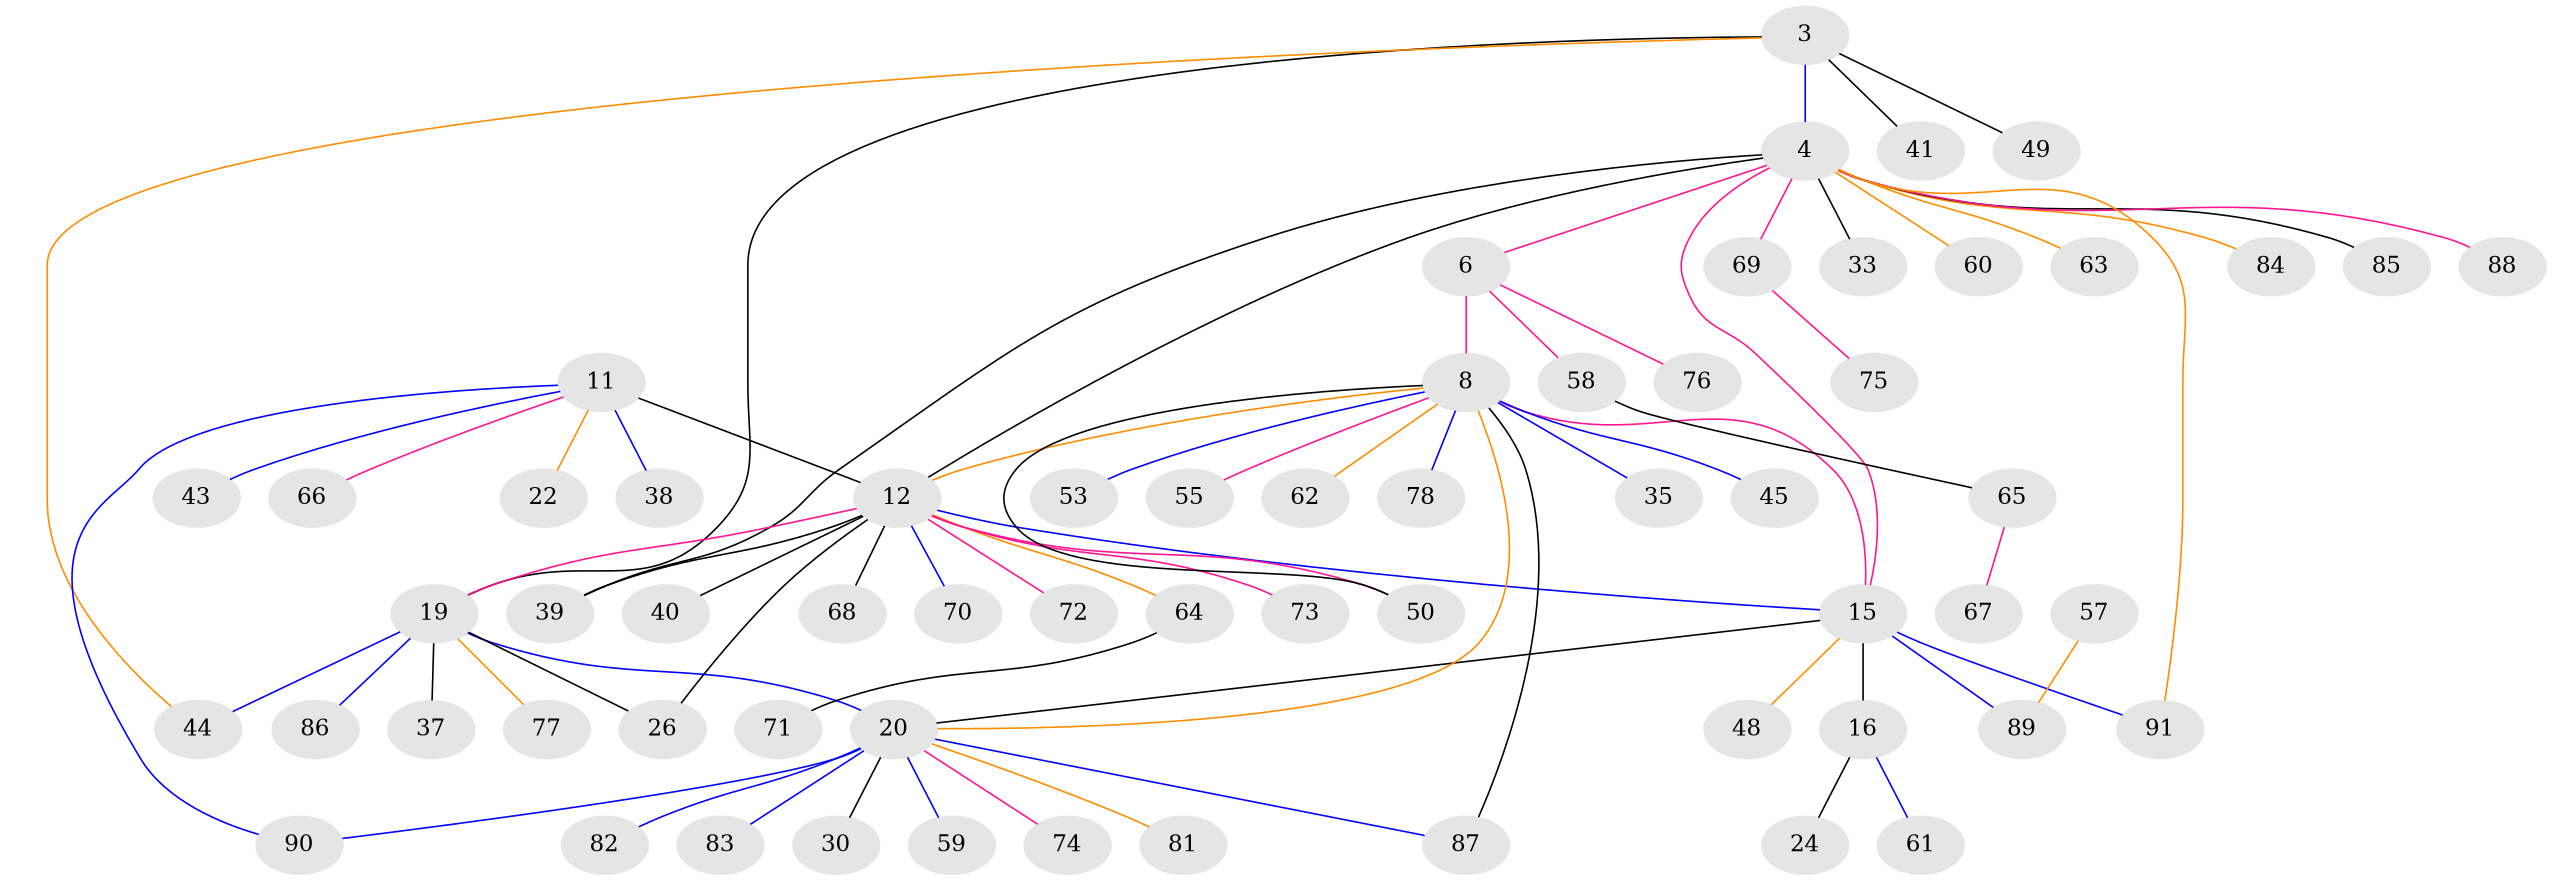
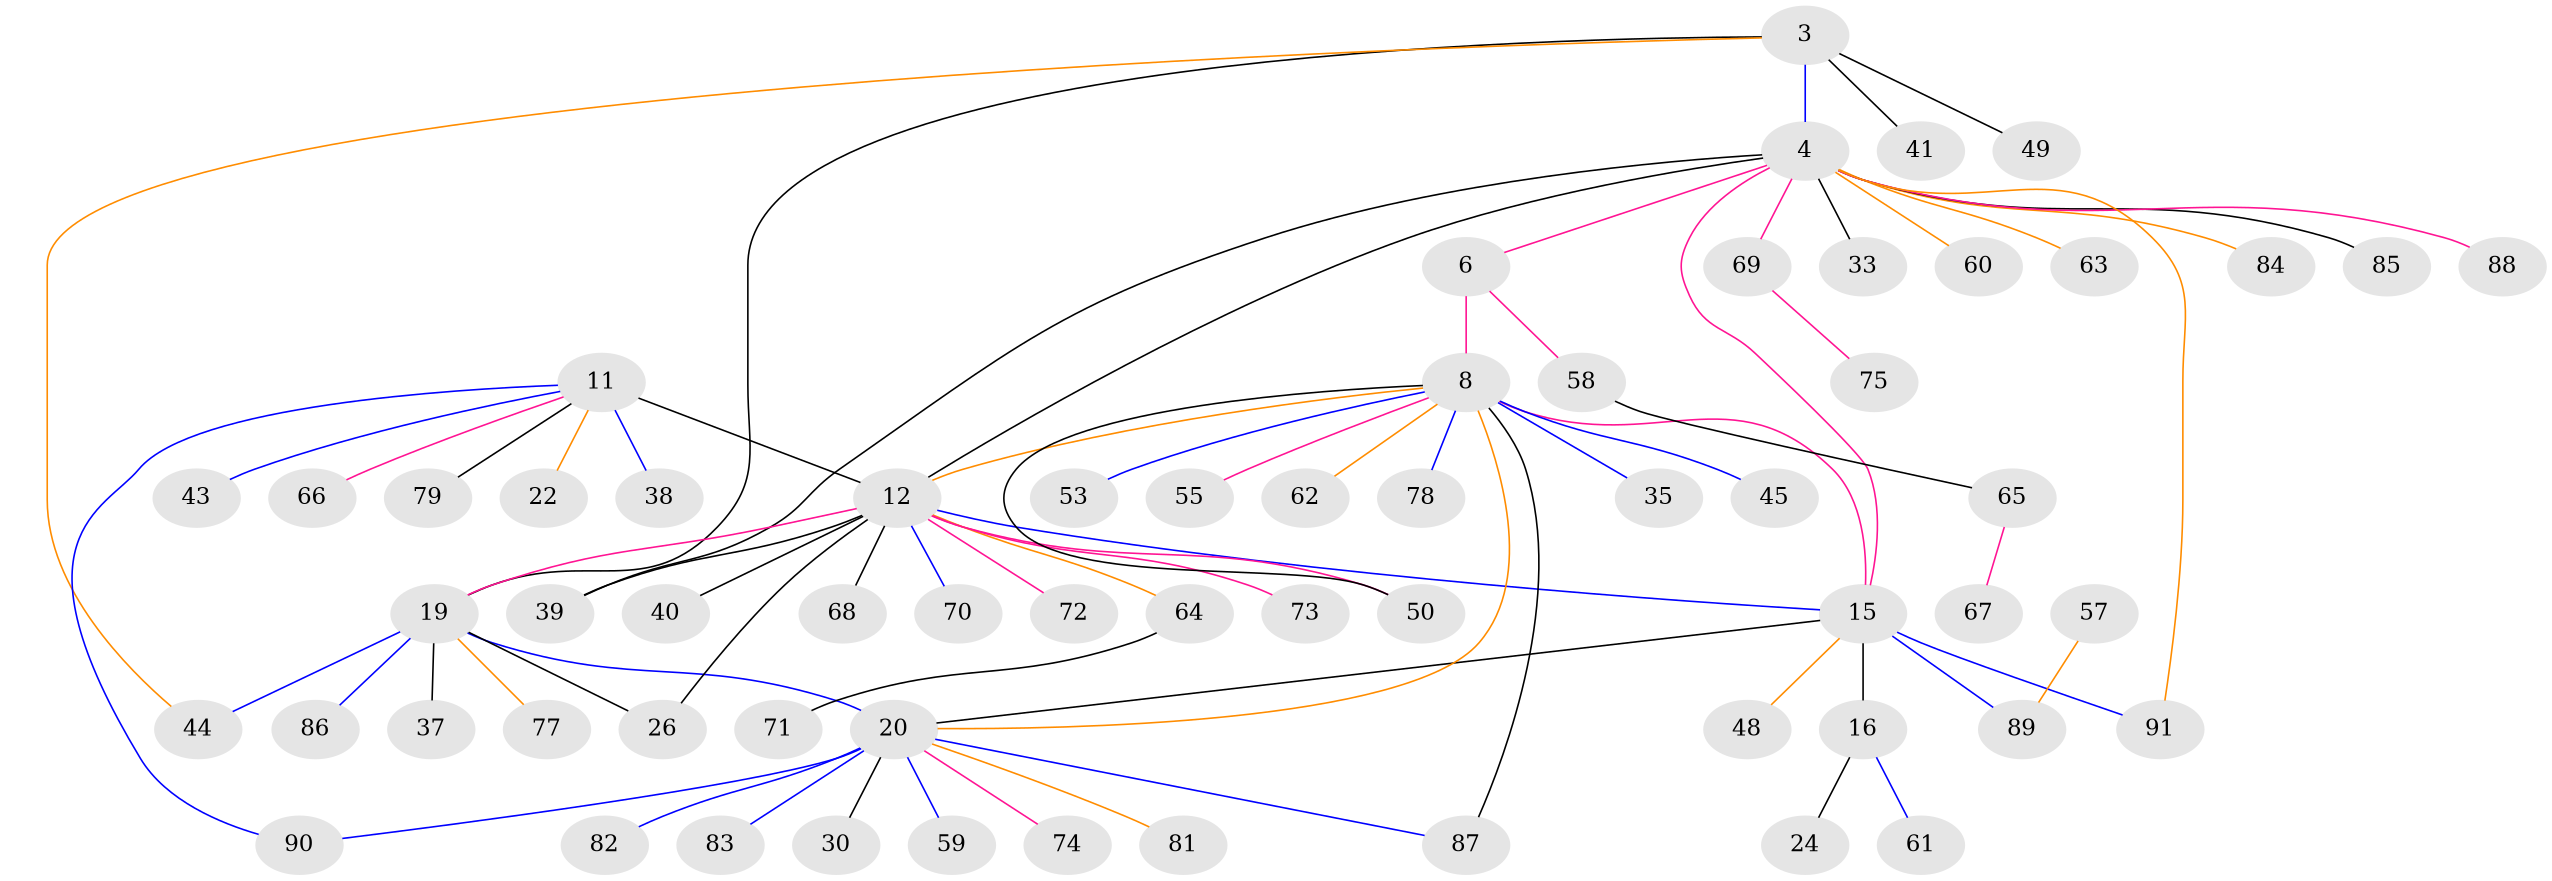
(1698, 382) -> none
none -> (428, 498)
